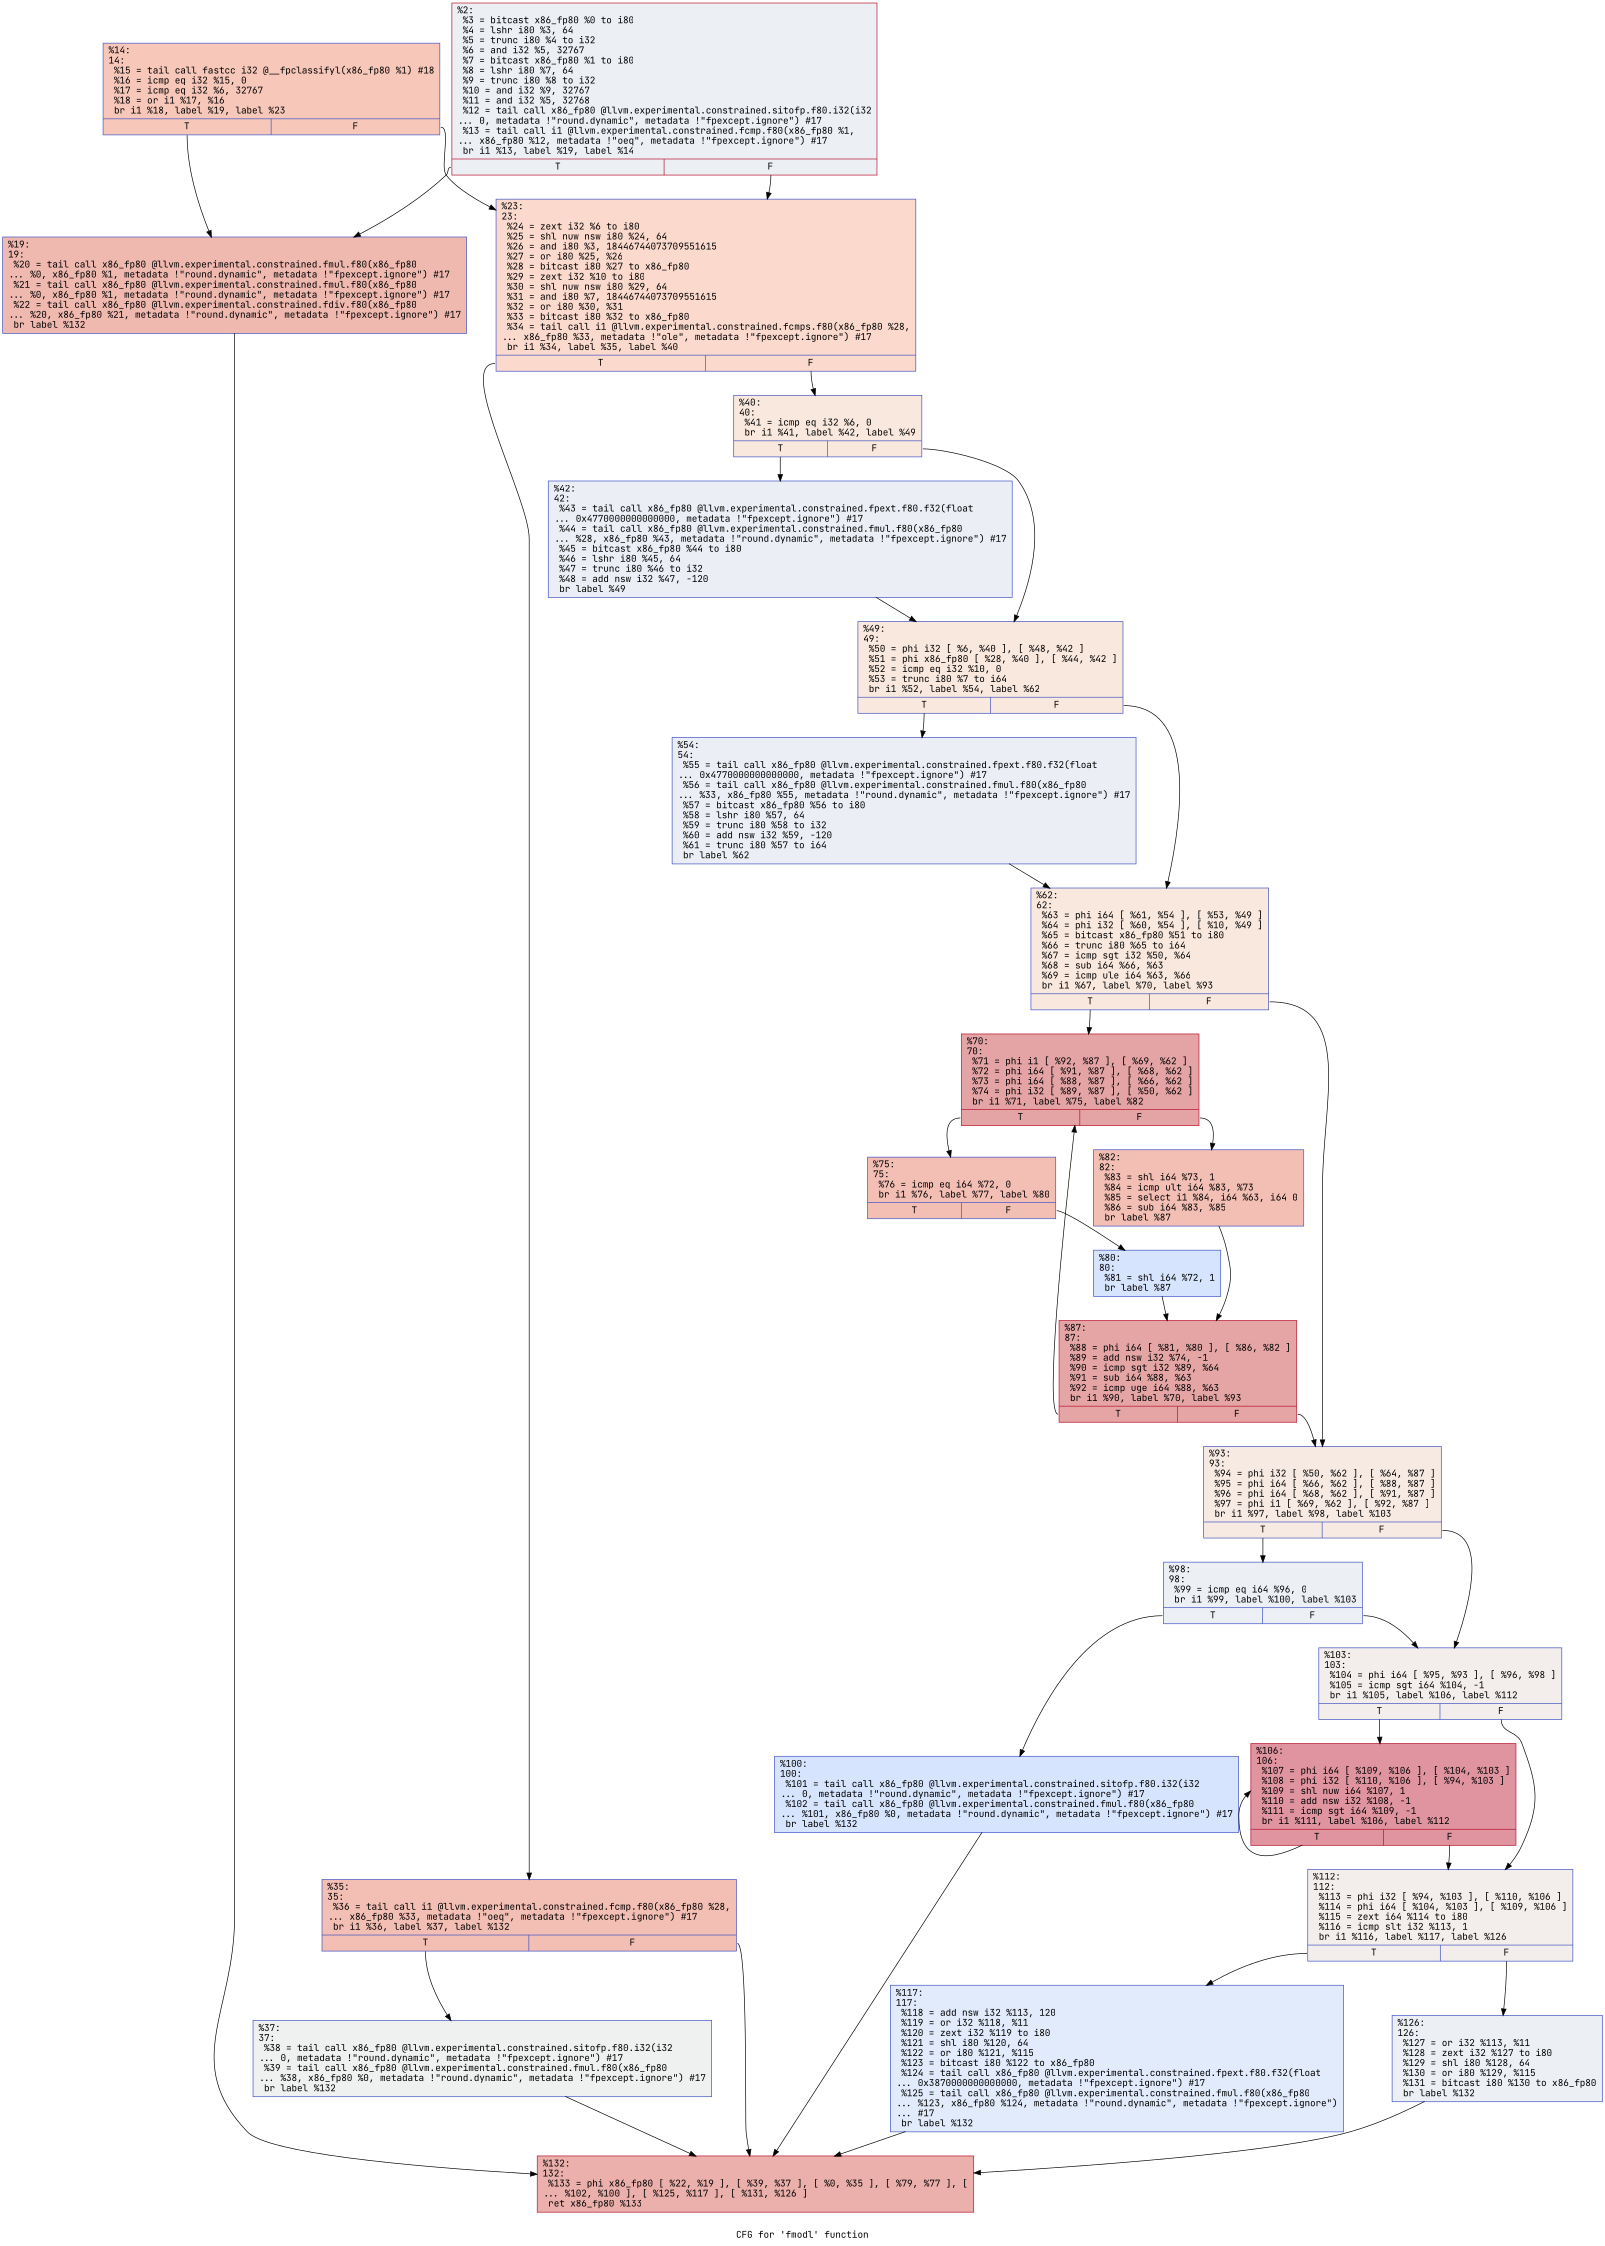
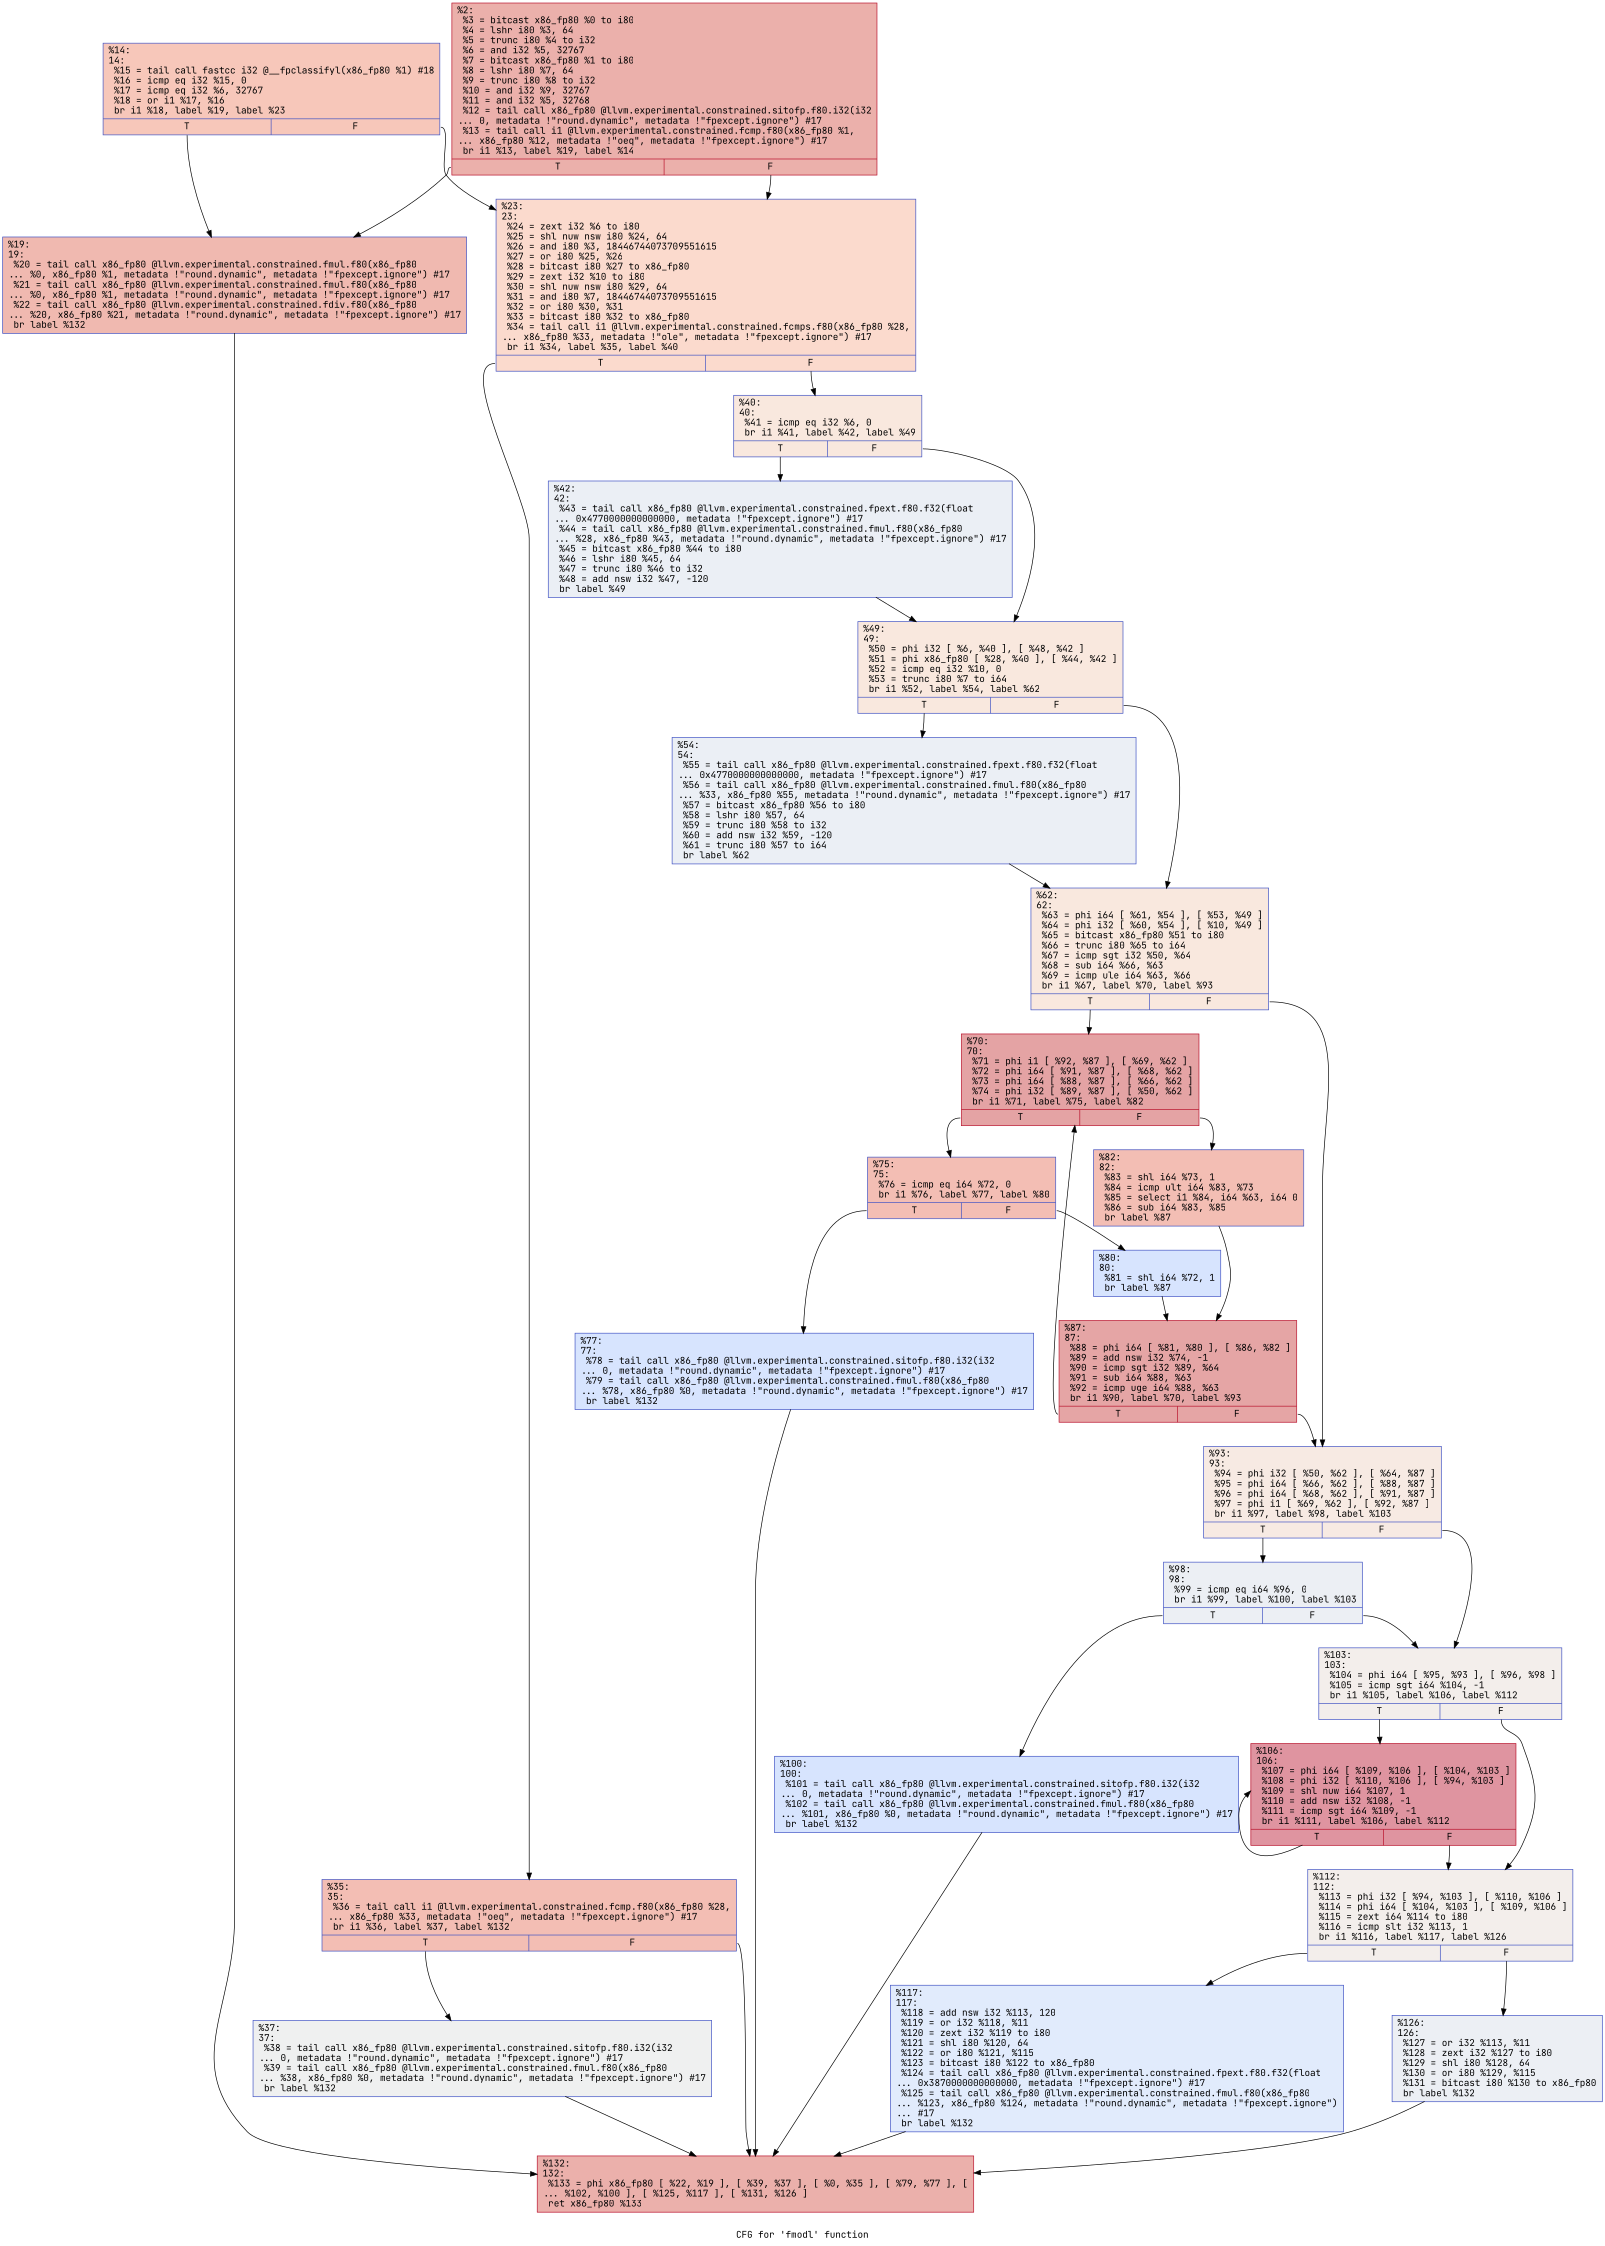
(664, 89) -> (664, 89)
none -> (804, 1371)
